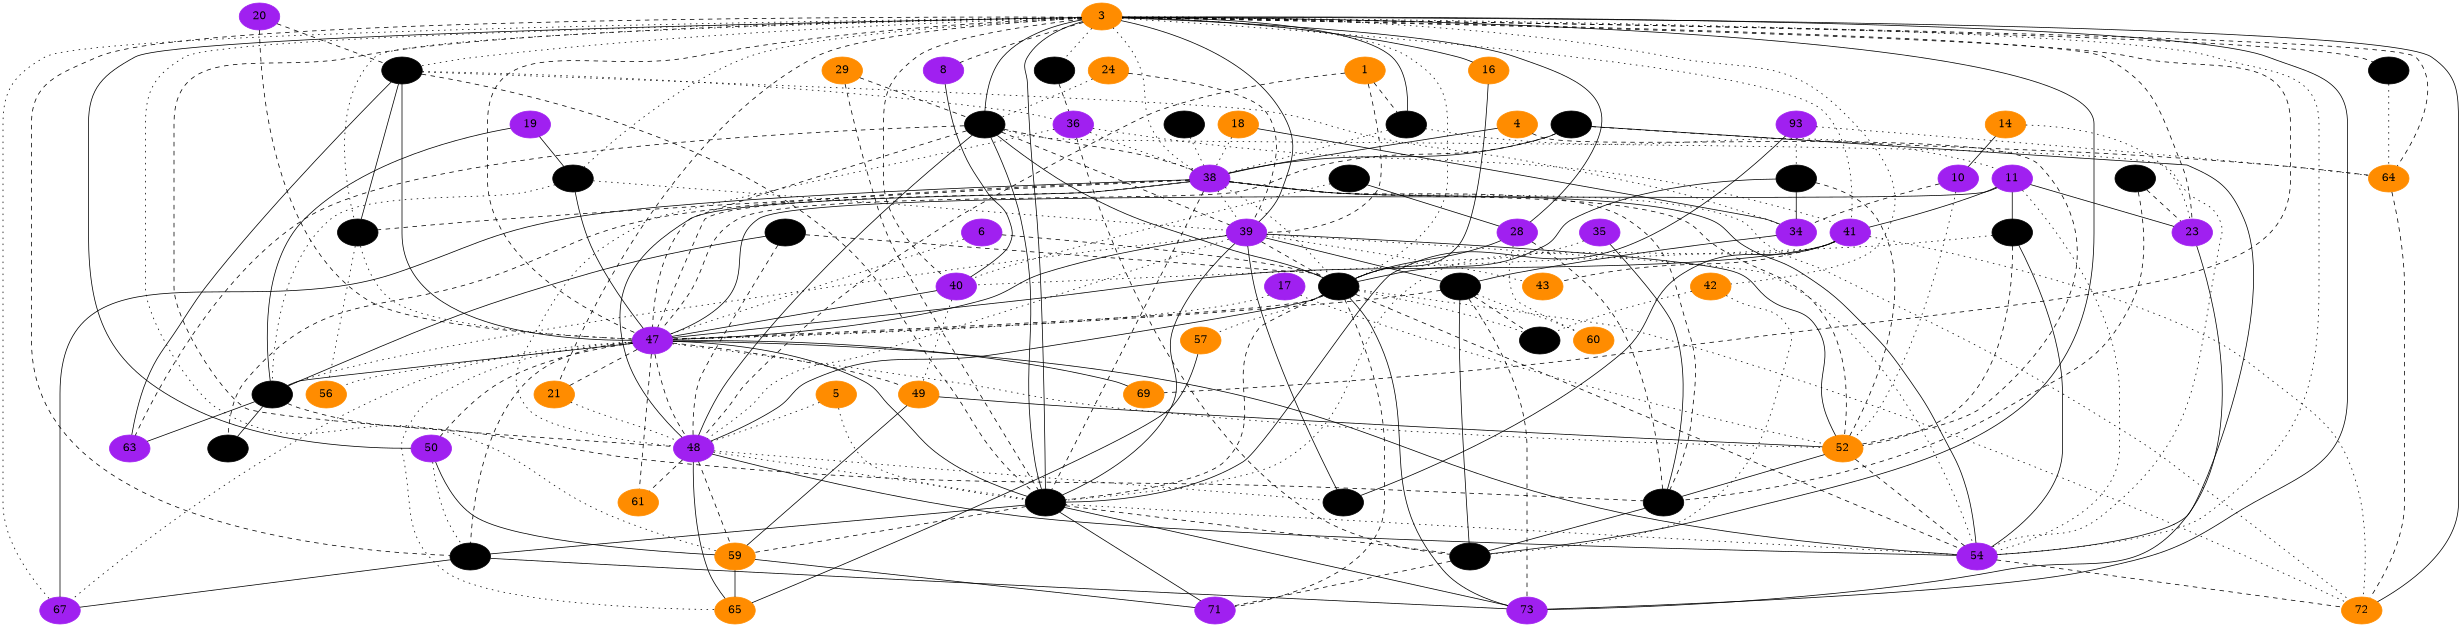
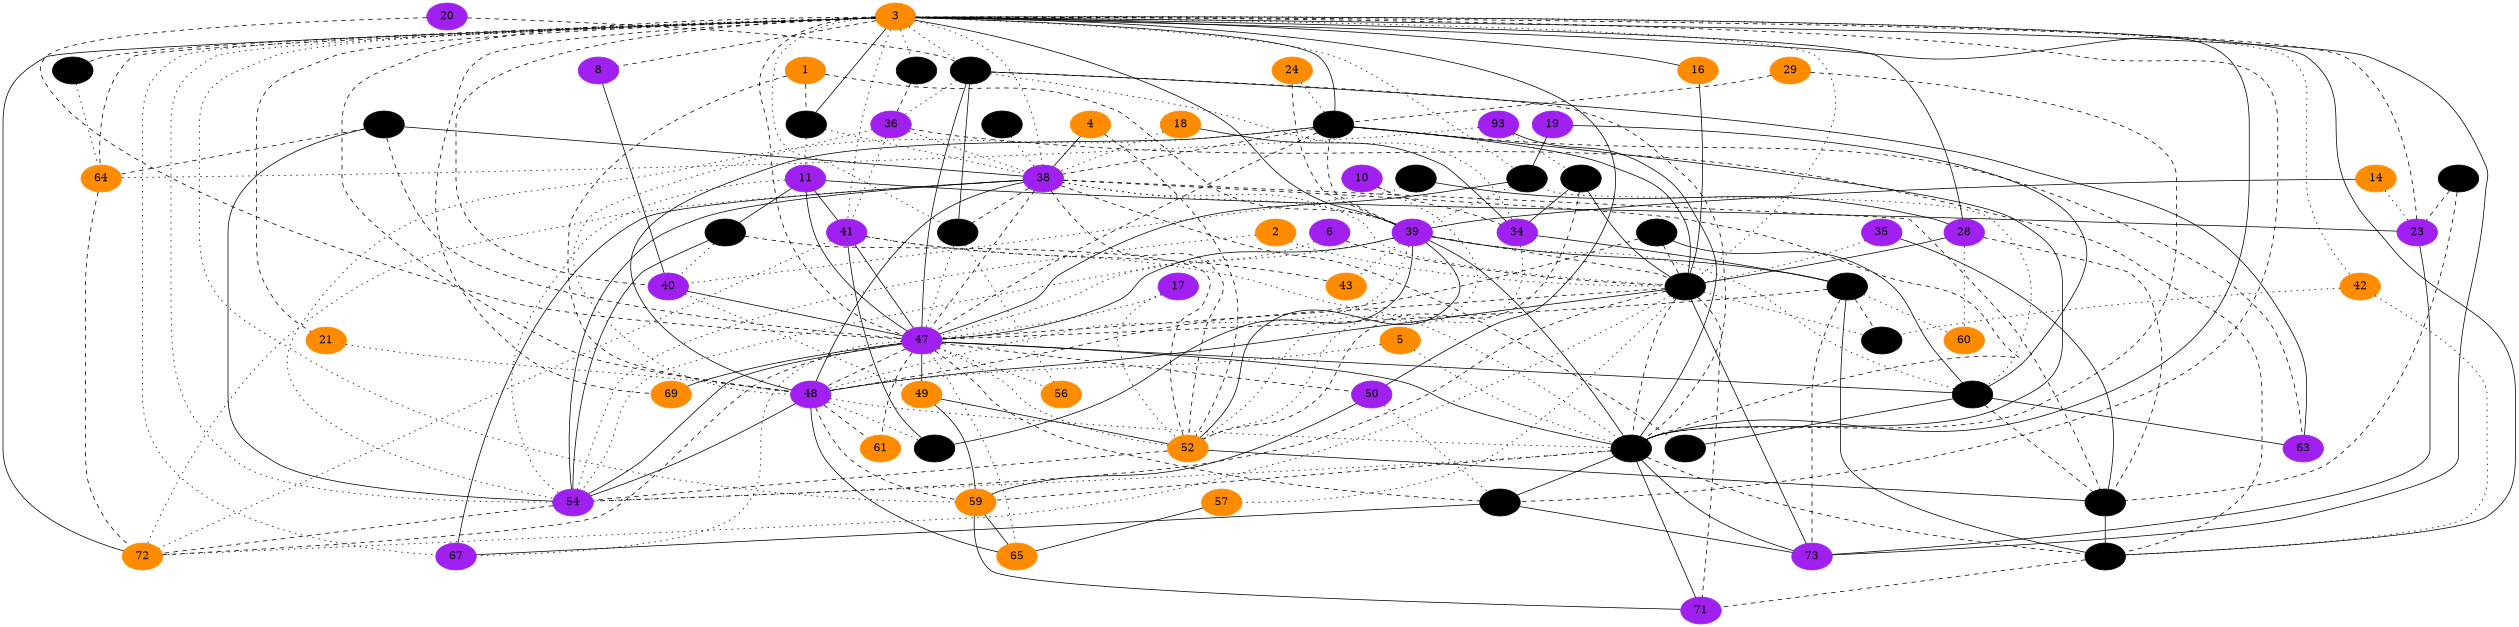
(1978, 156) -> (1870, 192)
none -> (1276, 232)
none -> (1330, 342)
(789, 359) -> (922, 369)
(603, 368) -> (560, 524)
